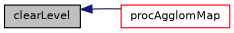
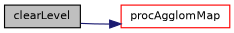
(107, 9) -> (95, 24)
